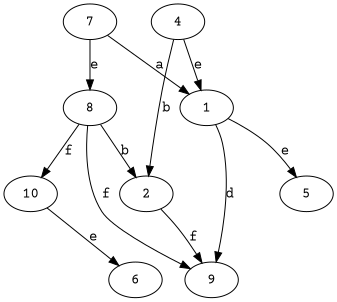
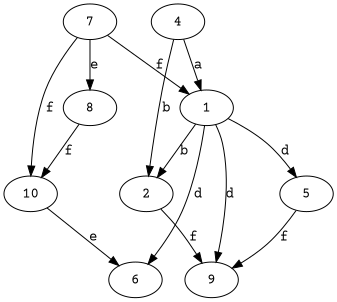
(160, 65) -> (160, 65)
(198, 65) -> (198, 65)
none -> (43, 98)
(115, 147) -> (180, 147)
(285, 151) -> (285, 151)
none -> (189, 195)
(104, 214) -> (271, 240)
